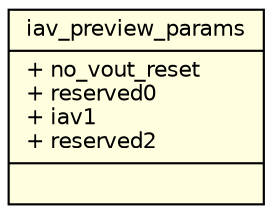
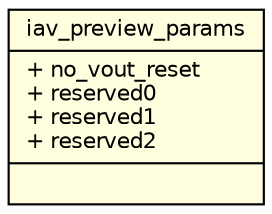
(62, 118) -> (92, 118)
